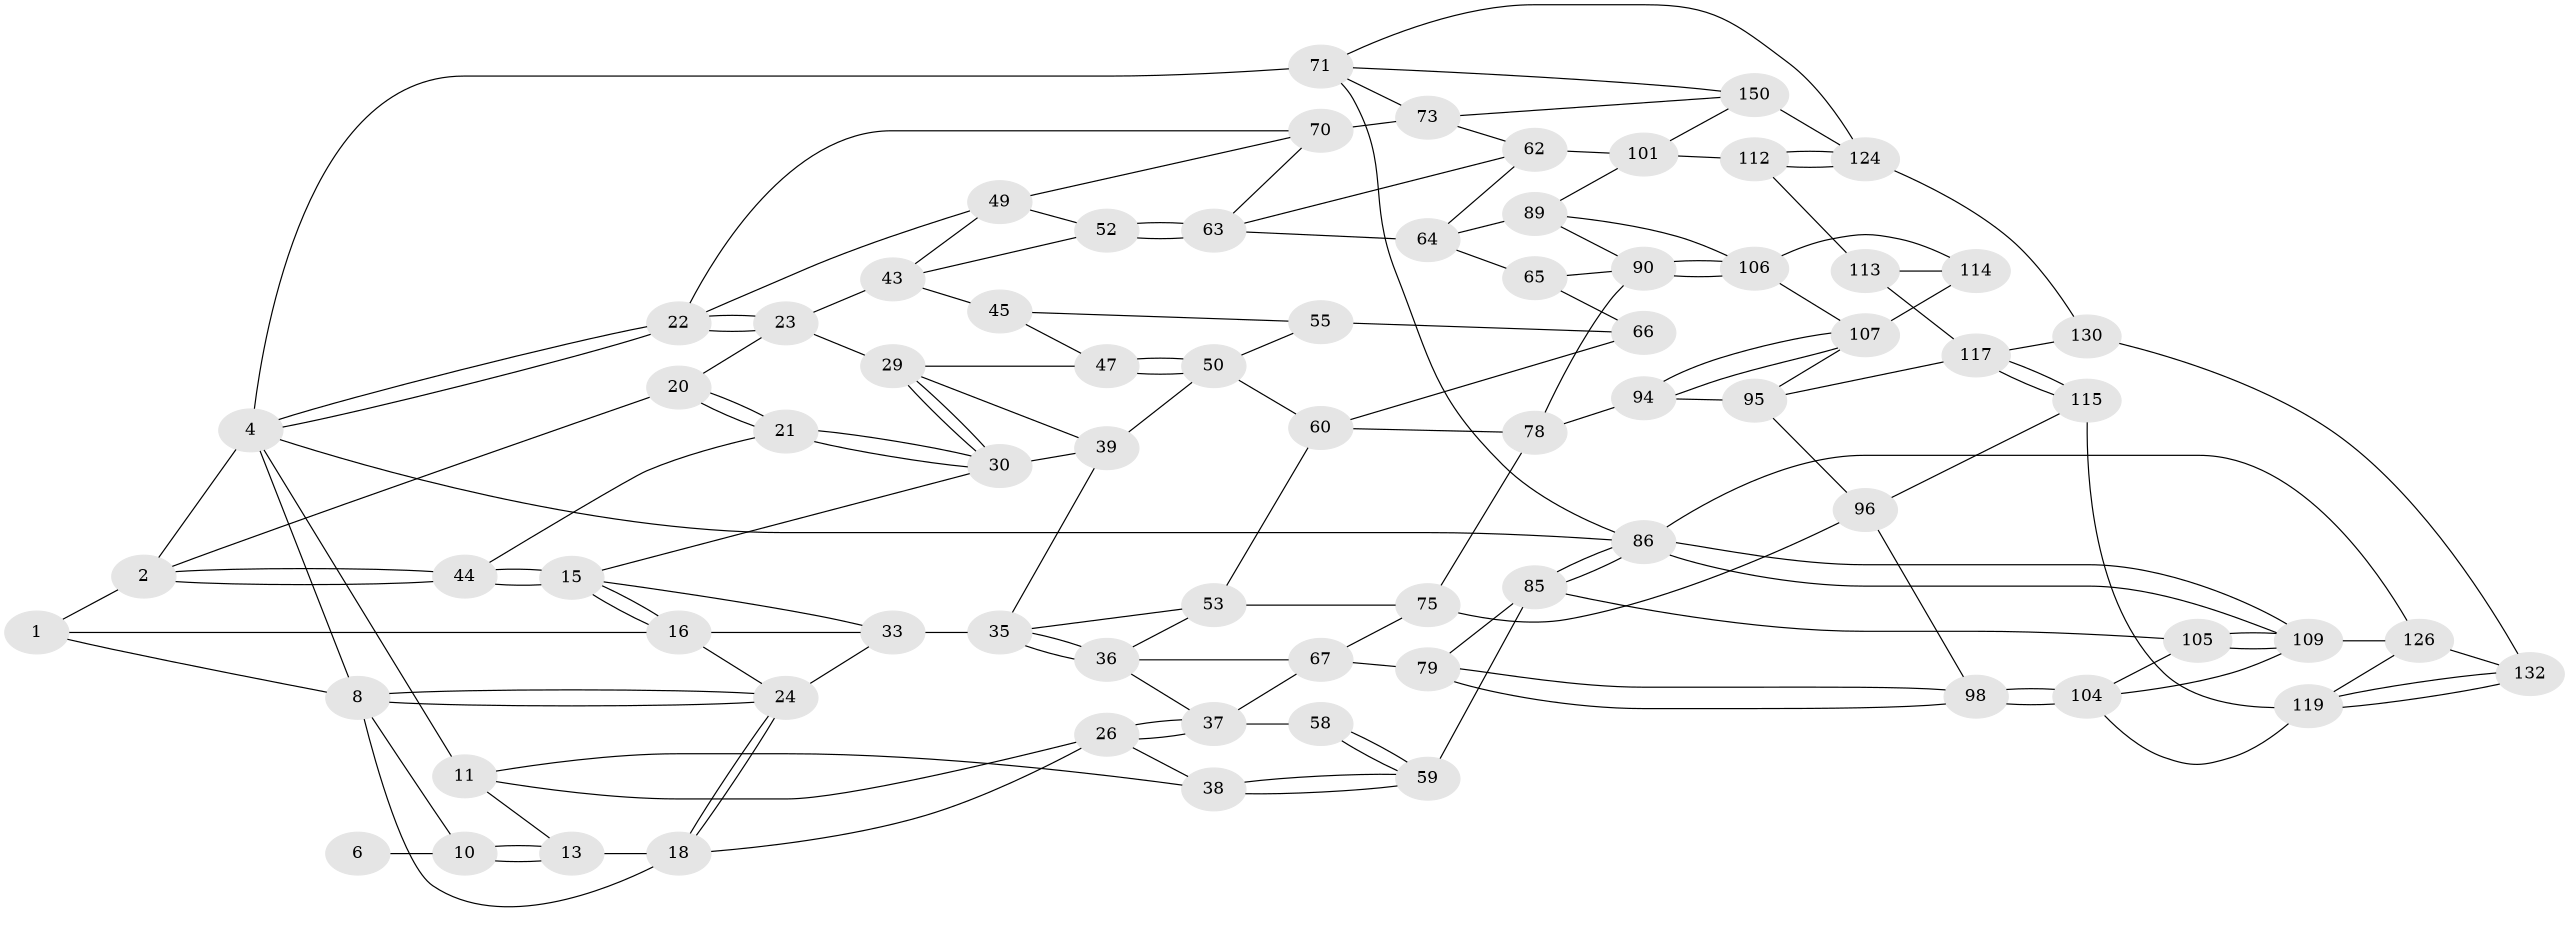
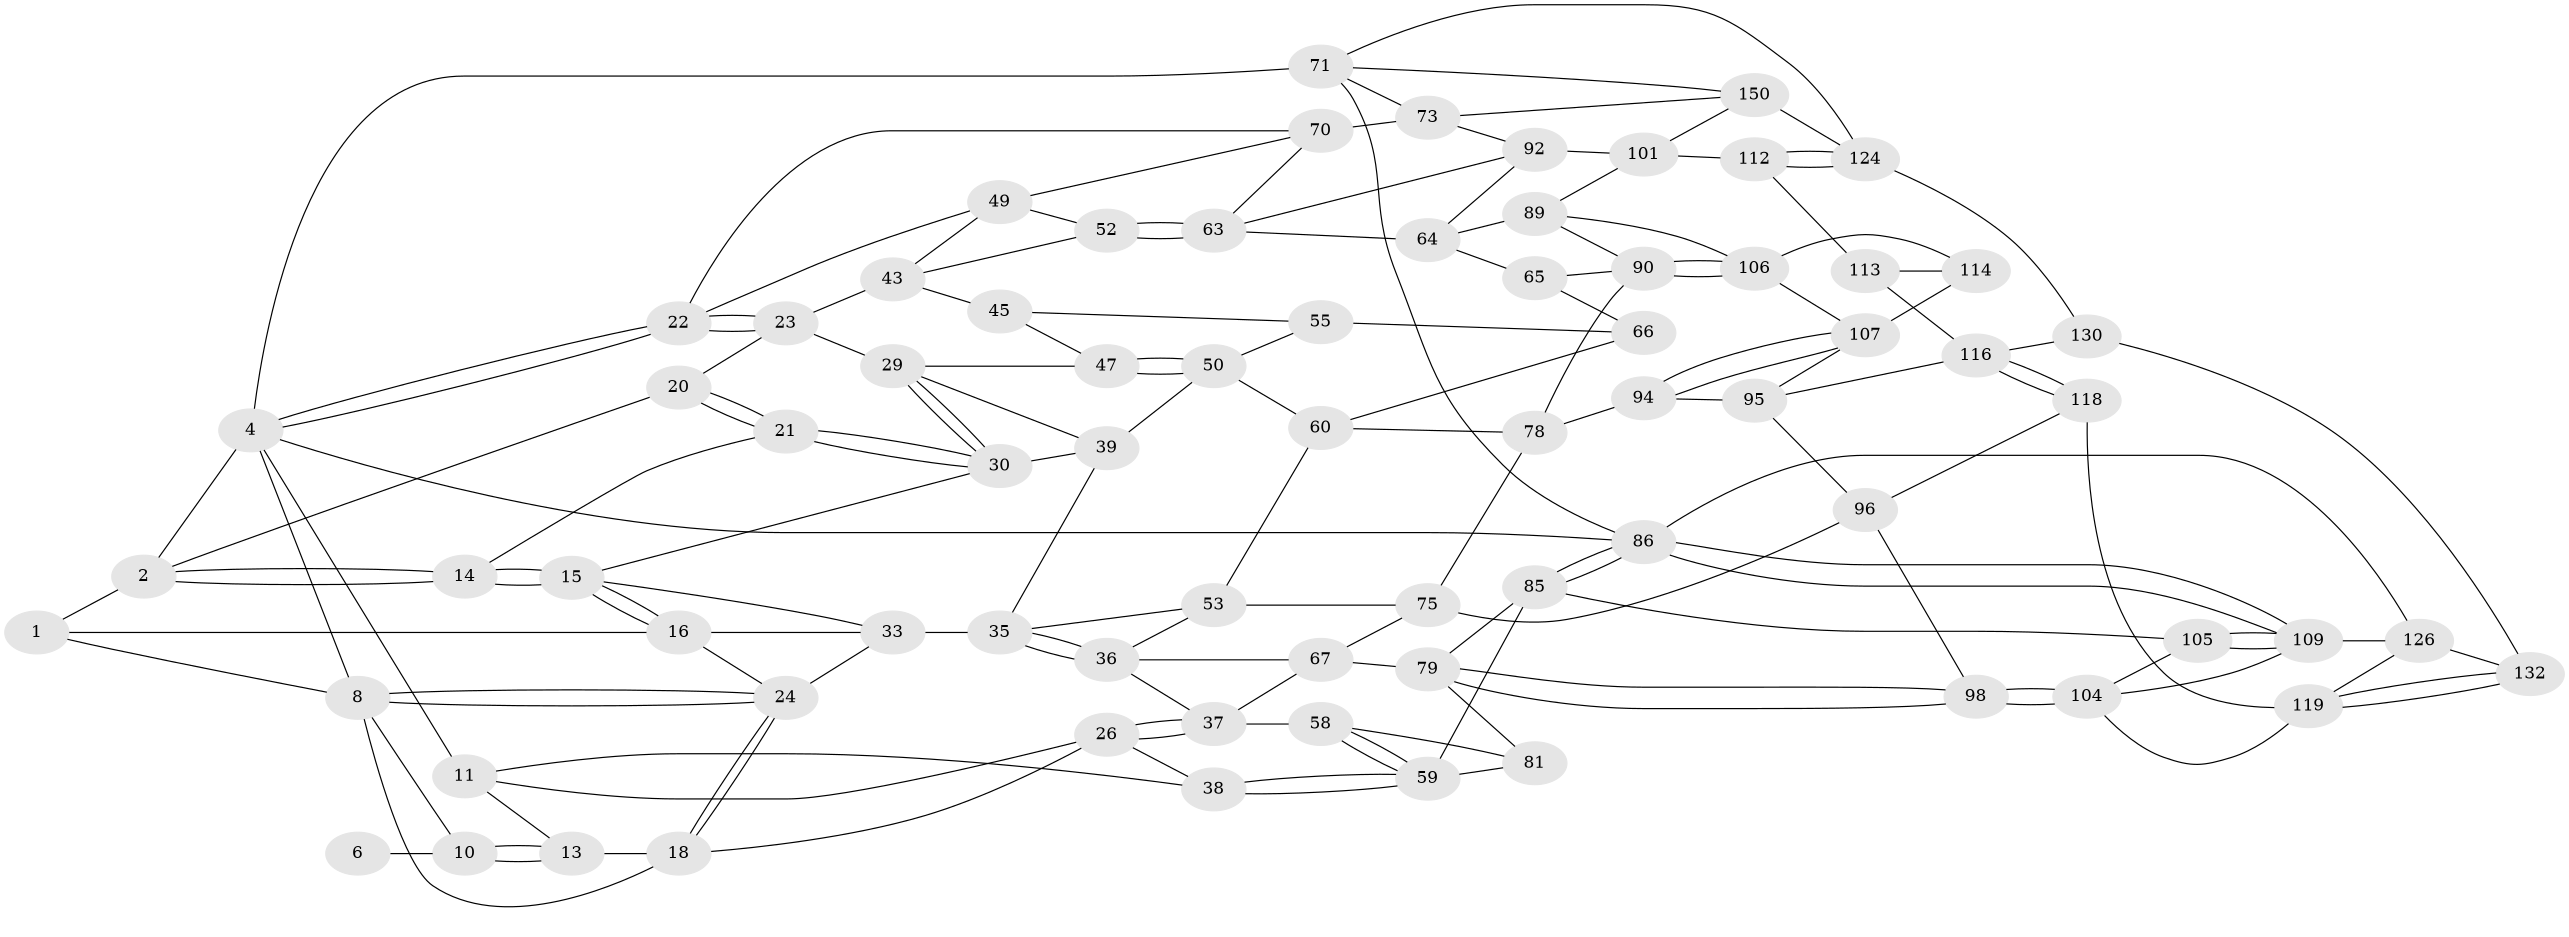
(1535, 150) -> (1535, 150)
(1976, 355) -> (1976, 355)
(2087, 401) -> (2087, 401)
(465, 577) -> (465, 577)
none -> (1535, 763)
